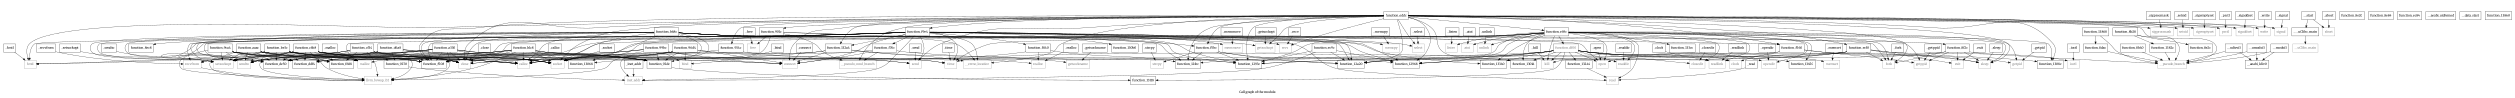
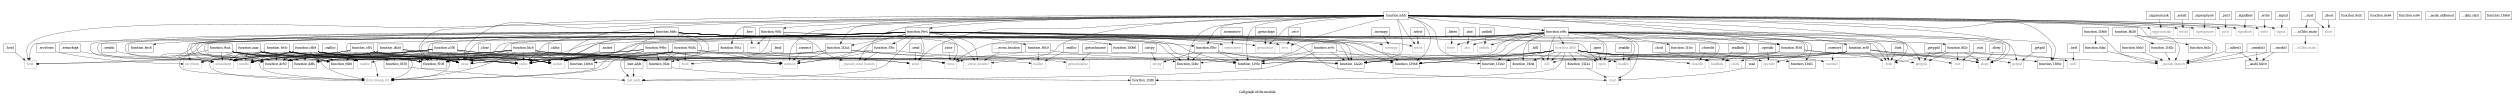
none -> (1007, 48)
(281, 78) -> (521, 76)
